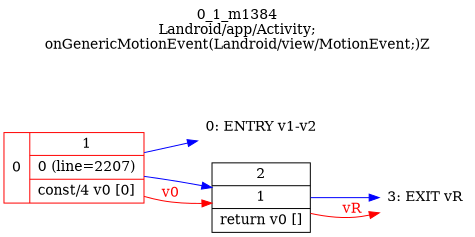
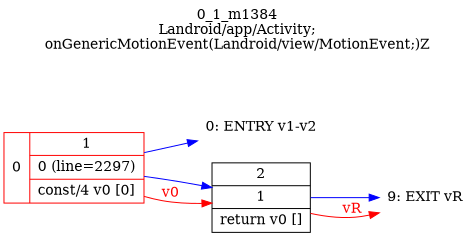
(87, 167) -> (87, 167)
(425, 198) -> (425, 198)
